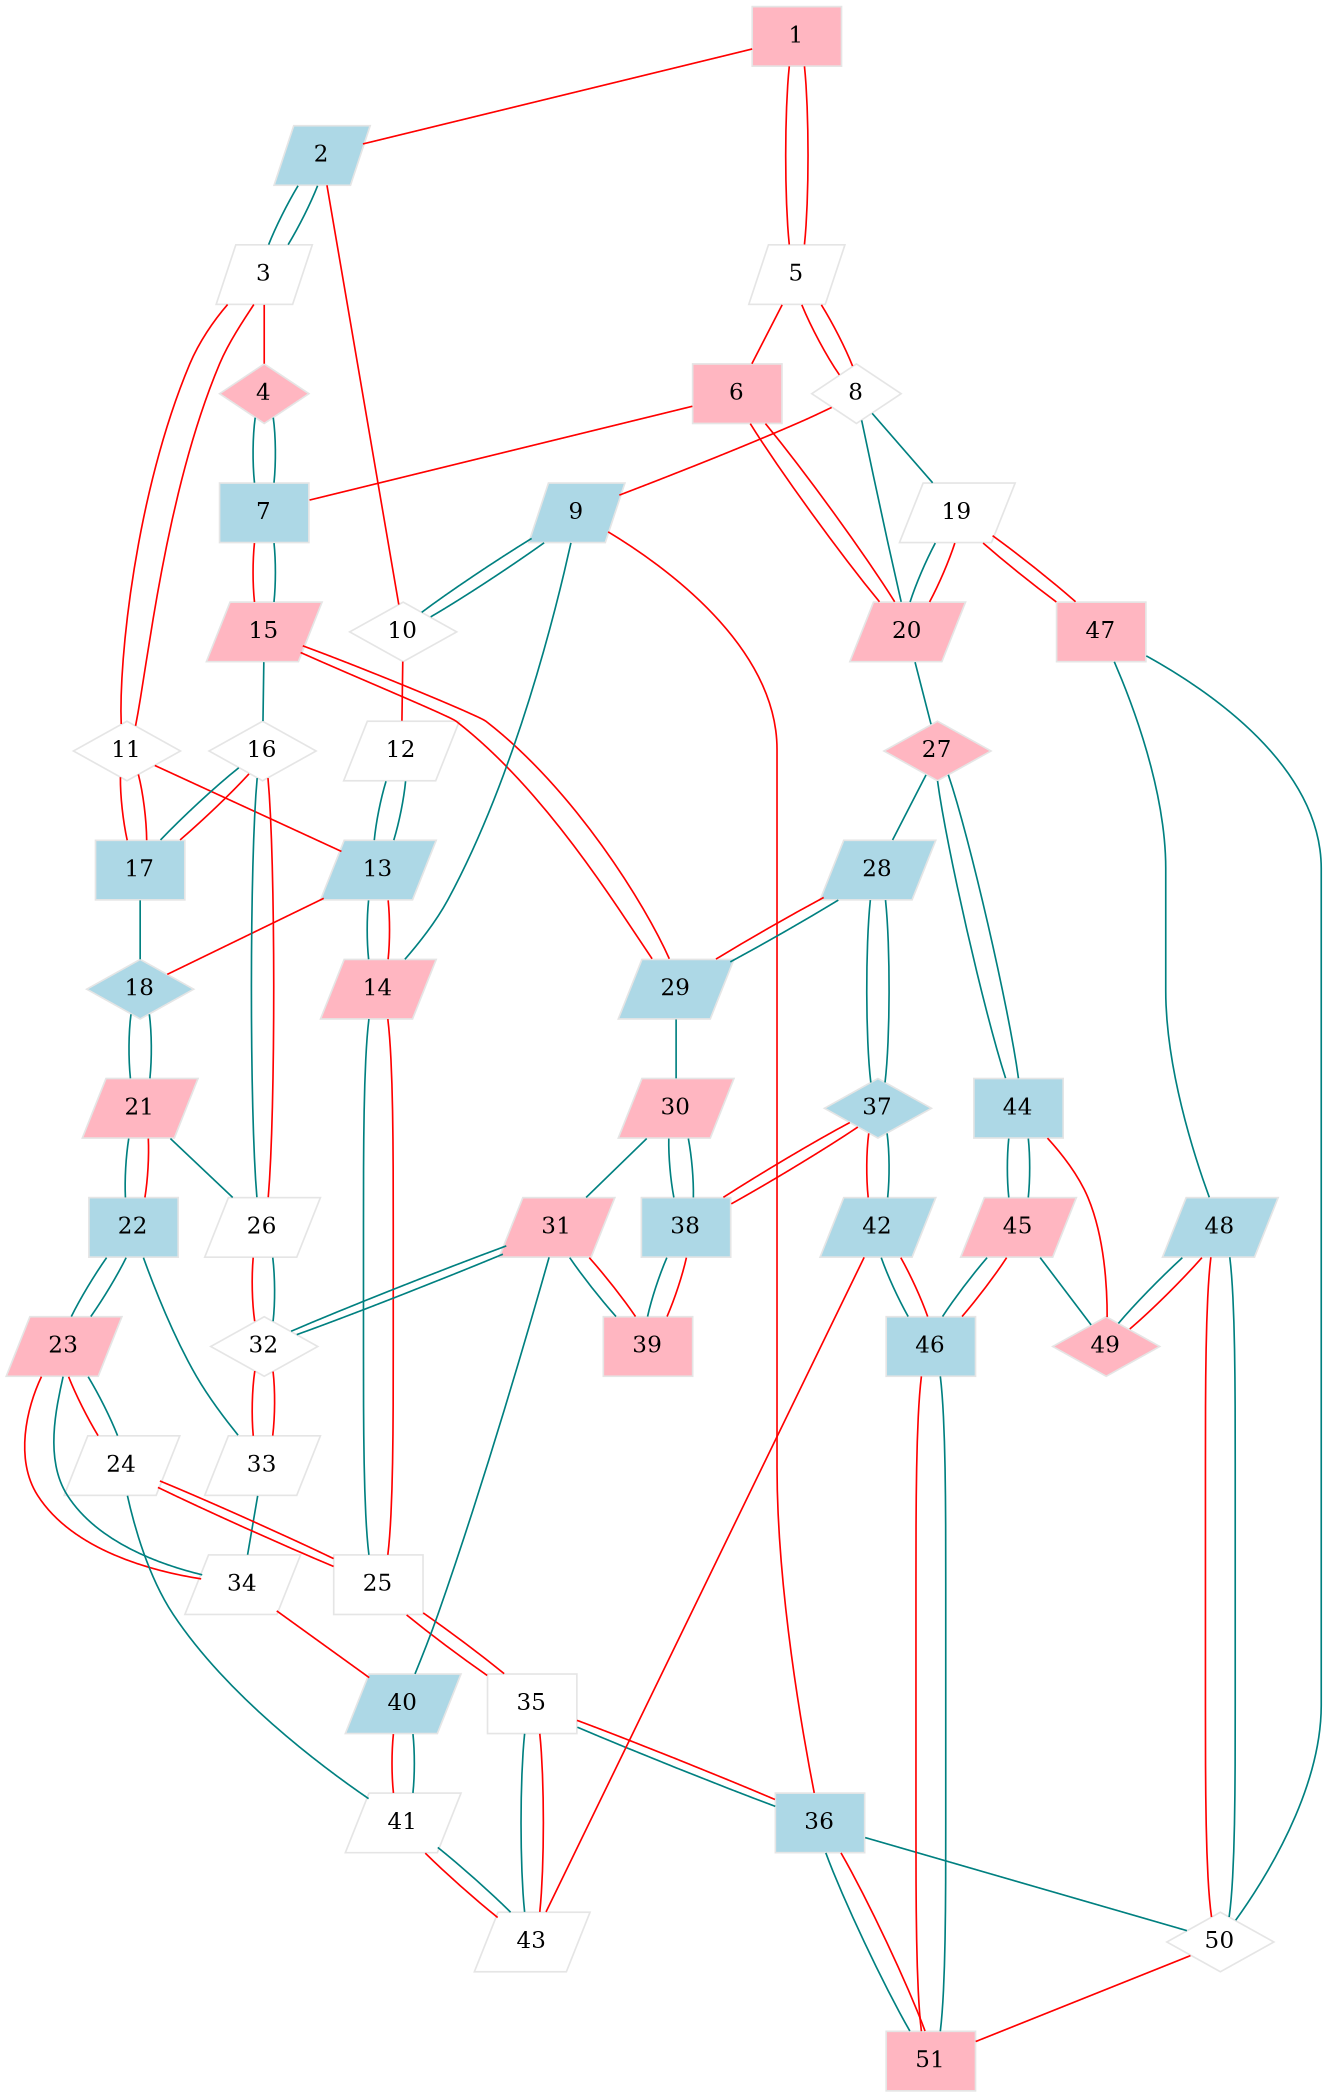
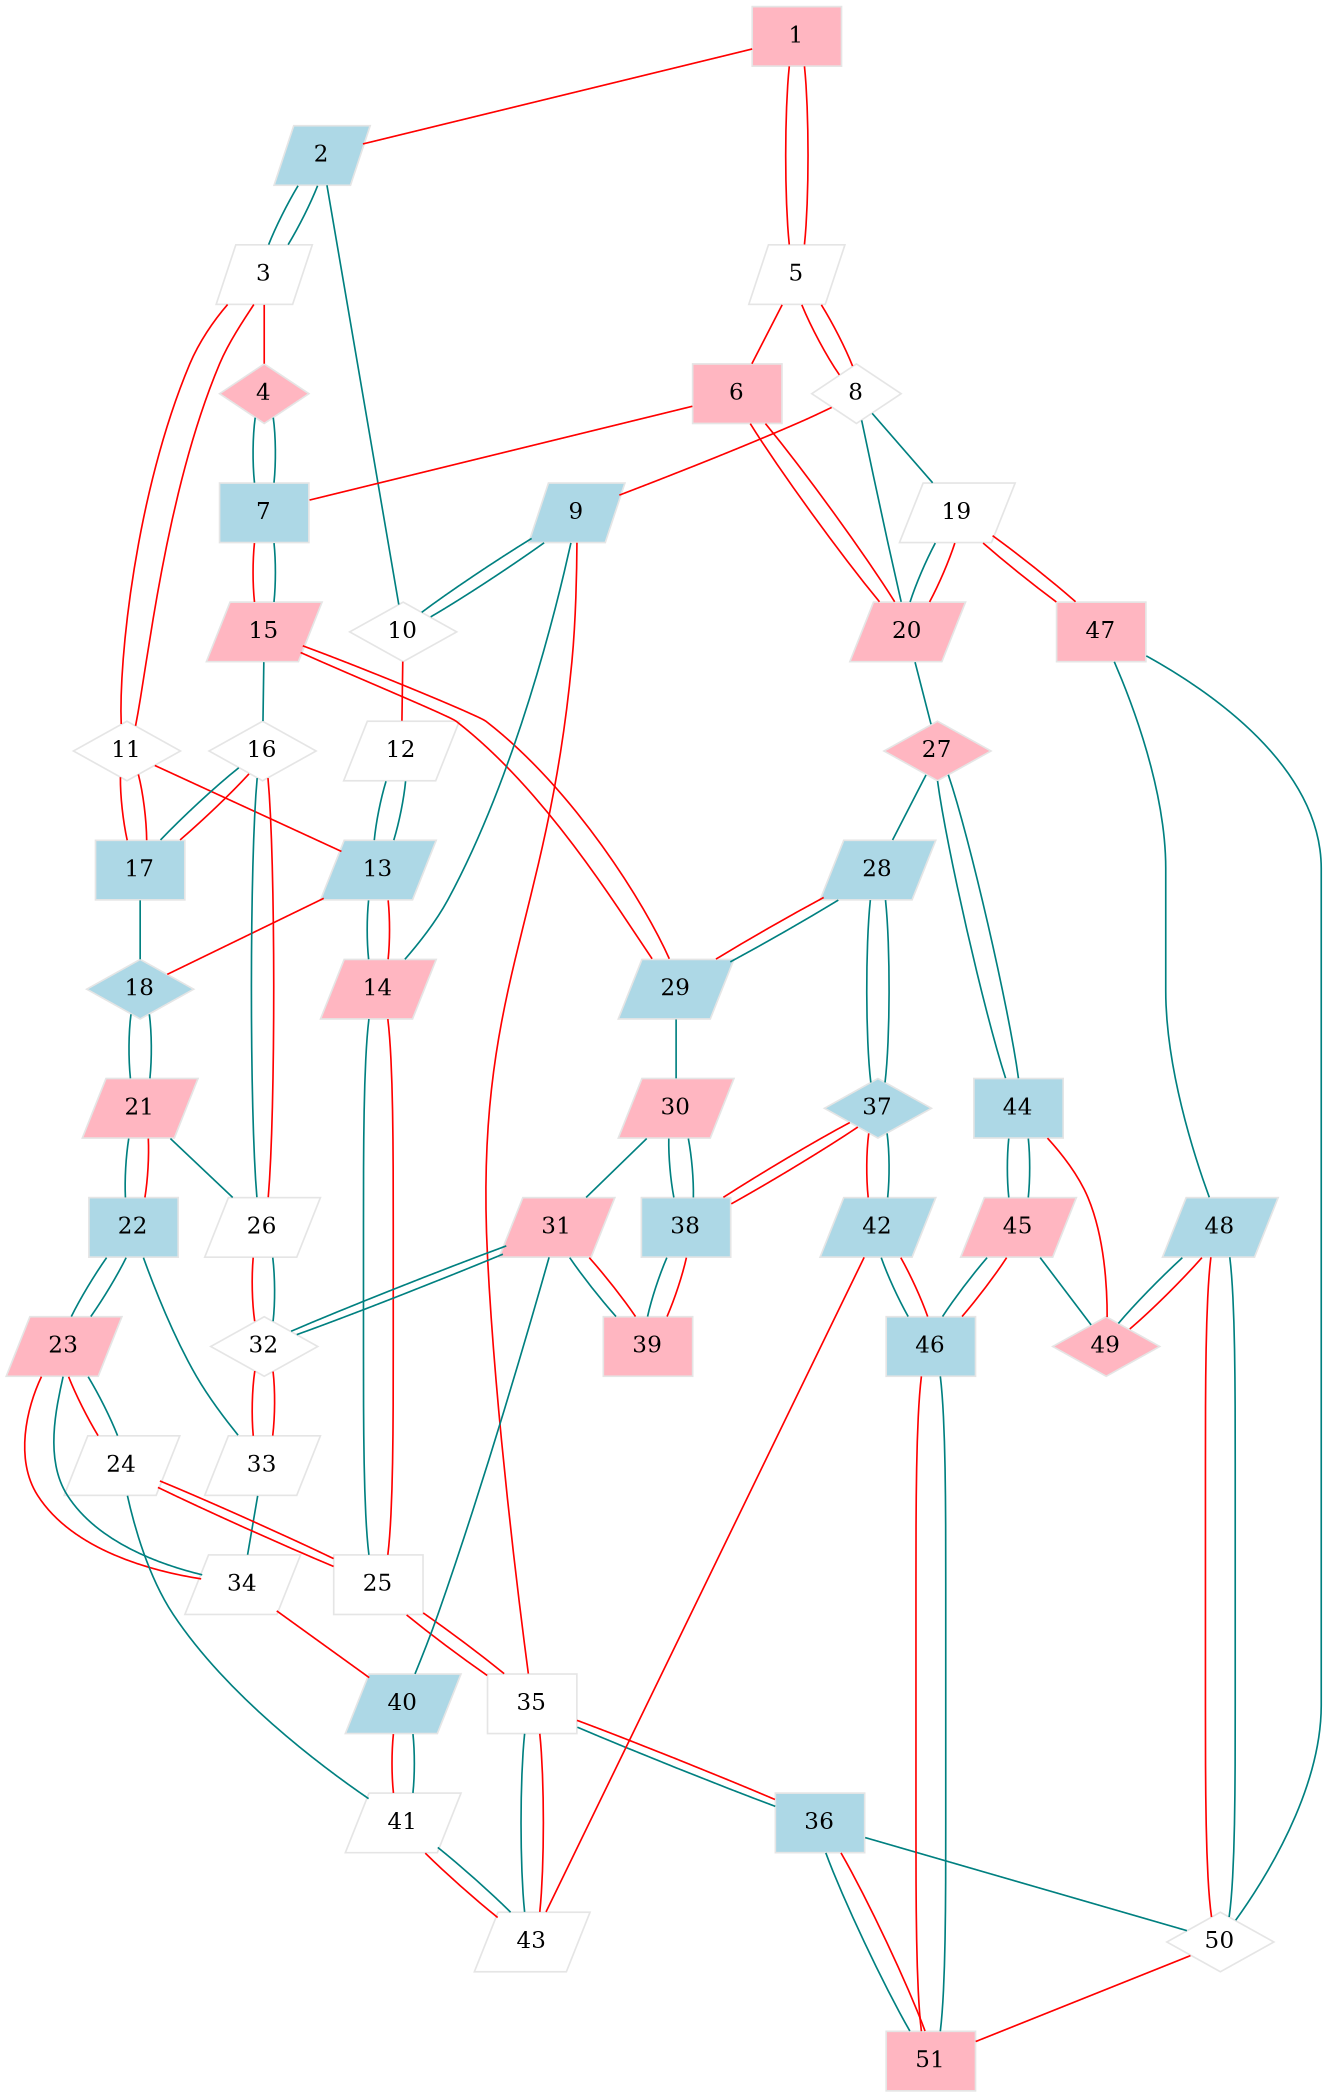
(363, 395) -> (363, 395)
(777, 1129) -> (490, 1105)
